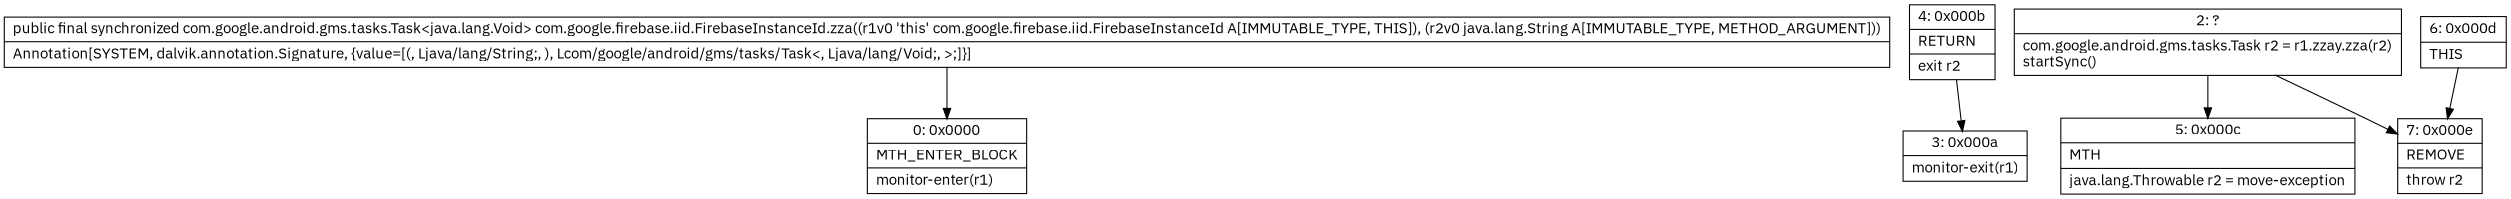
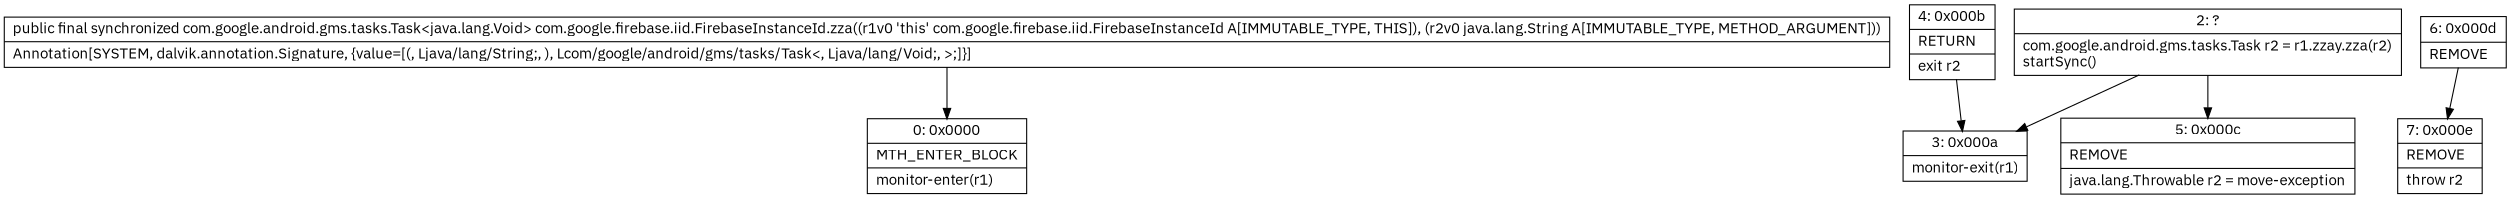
(2446, 55) -> (2459, 55)
(2332, 102) -> (2083, 101)
(2085, 155) -> (2099, 155)
